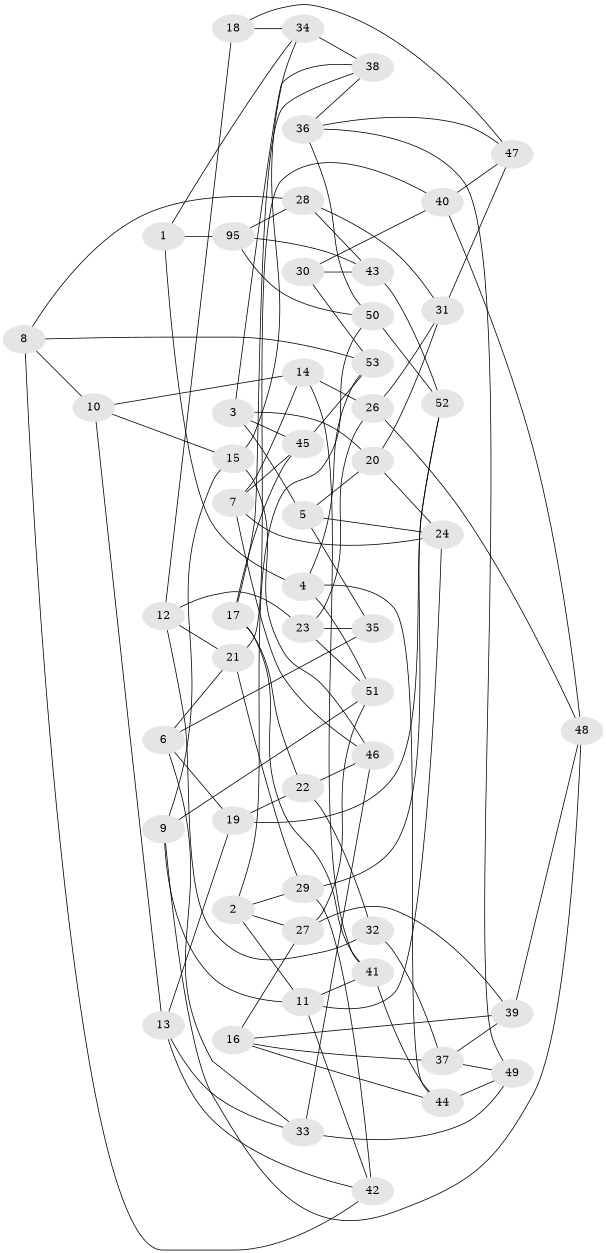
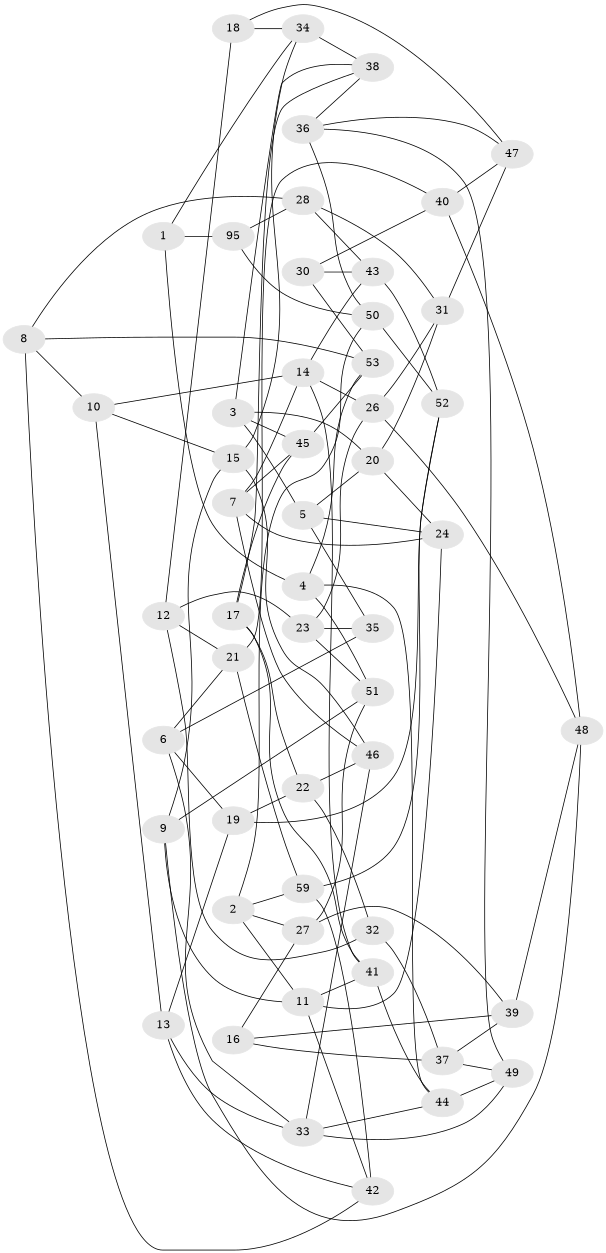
(306, 247) -> (333, 323)
(303, 889) -> (303, 889)
(337, 1072) -> (373, 1118)
